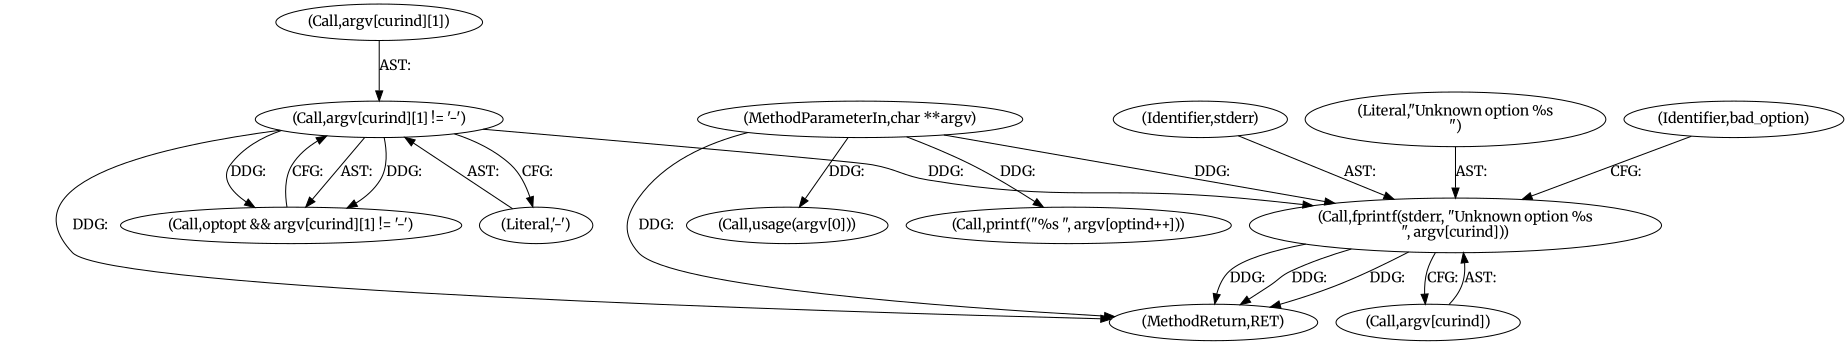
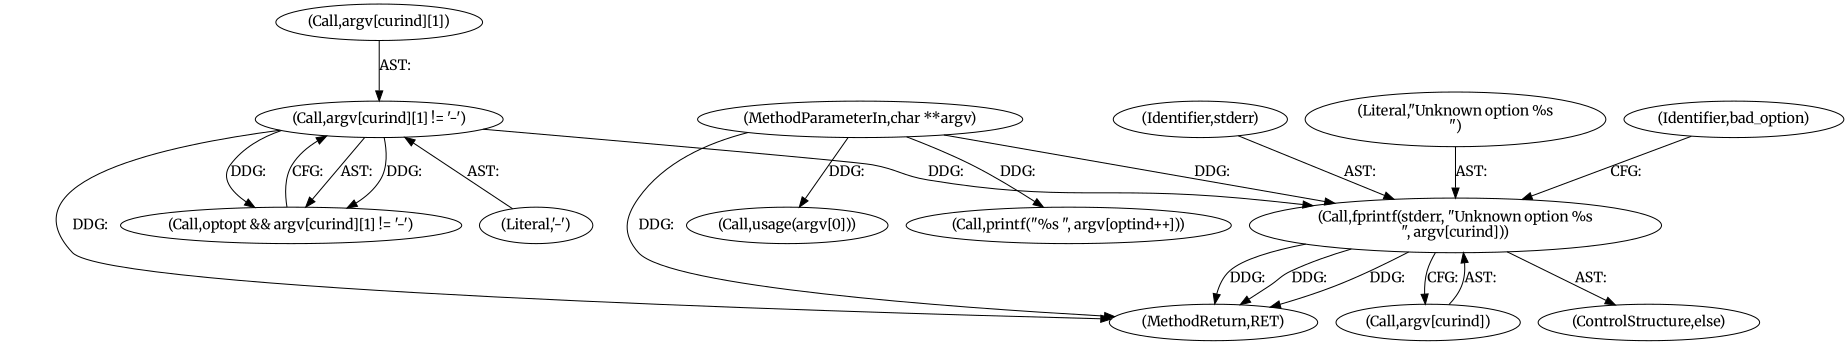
(500, 156) -> none
none -> (1649, 322)
